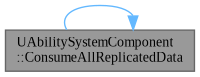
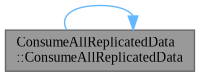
(100, 51) -> (100, 51)
